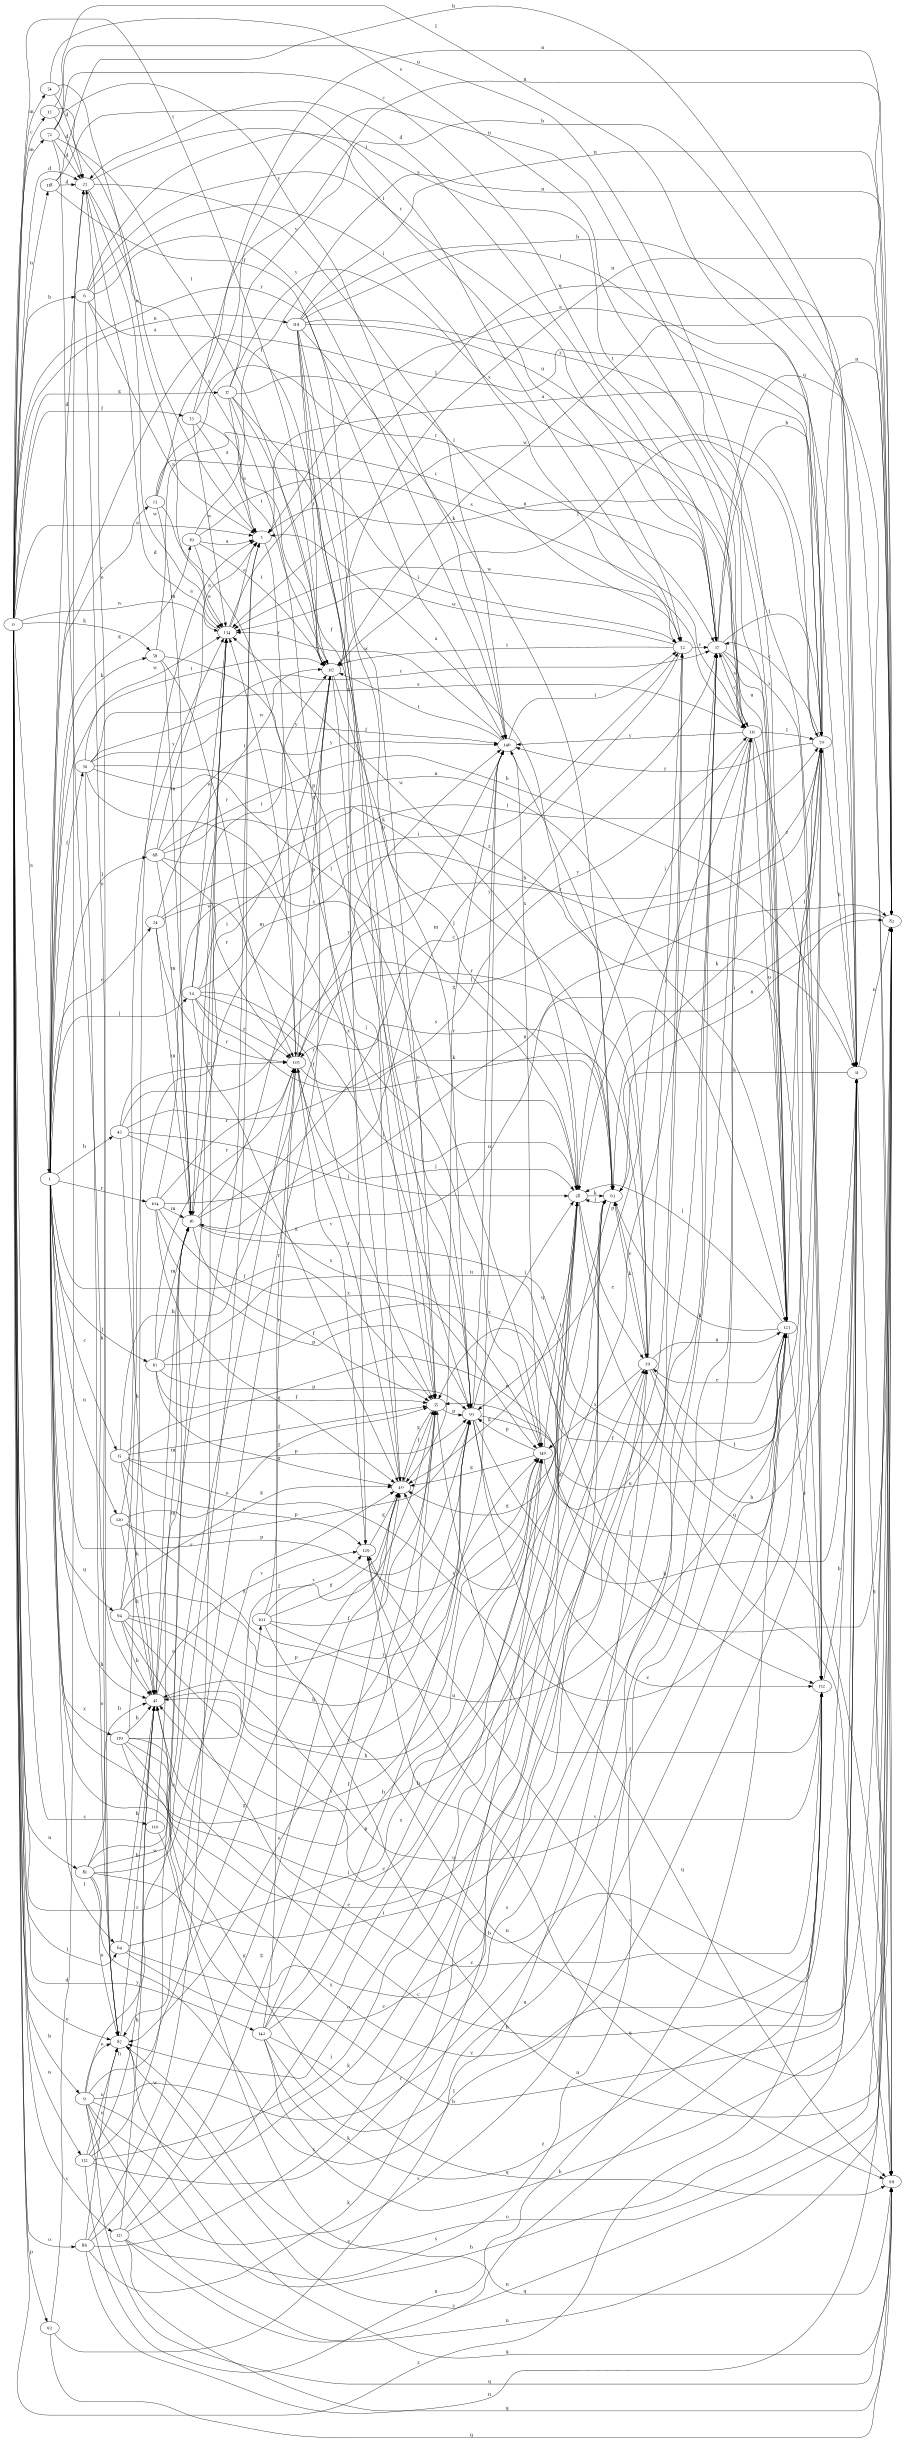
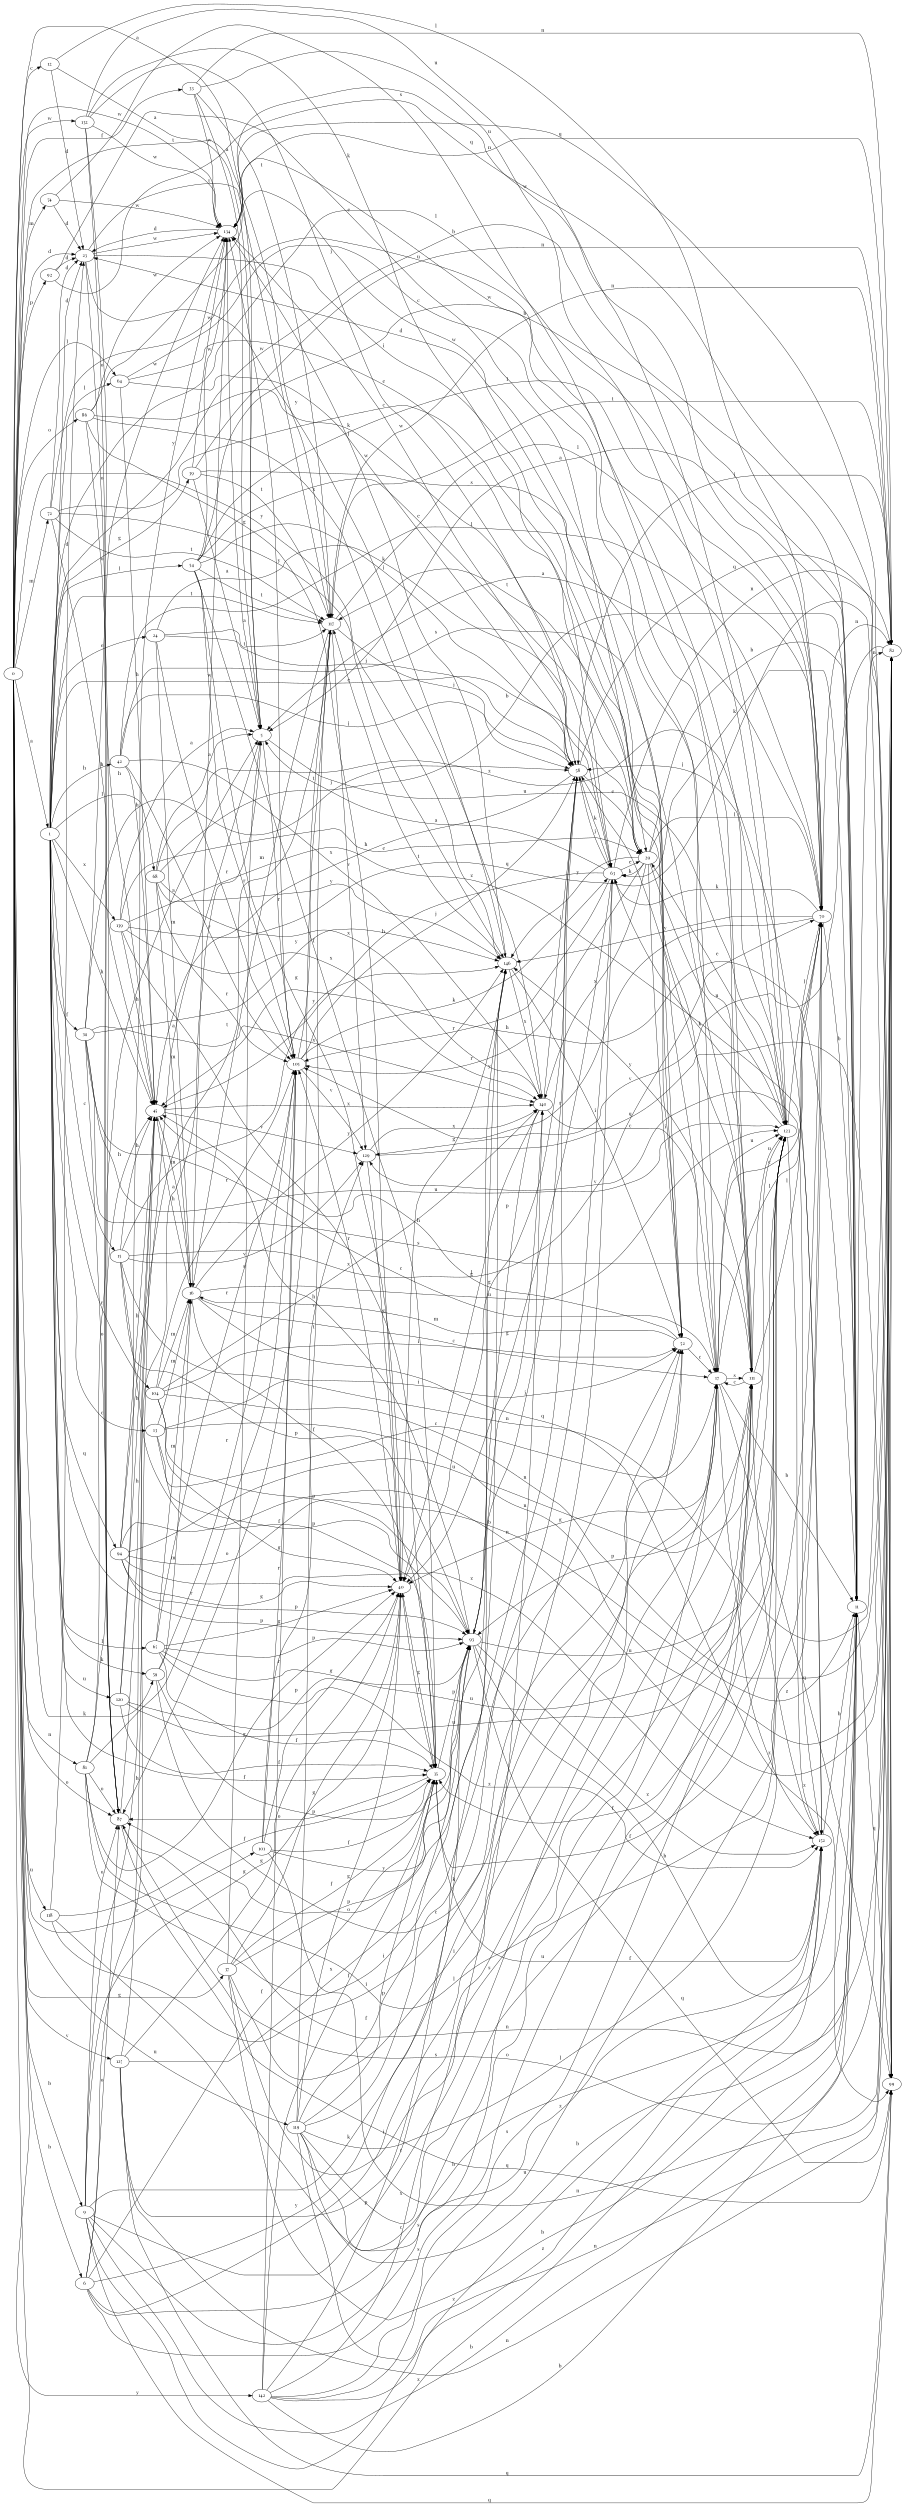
(155, 1827) -> none
